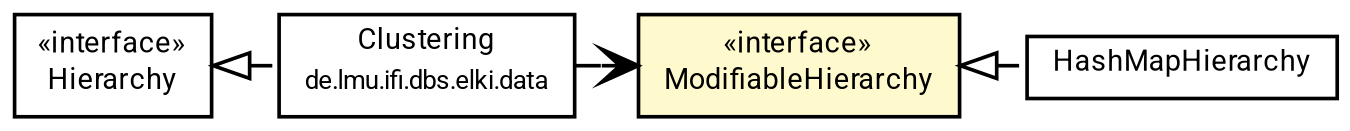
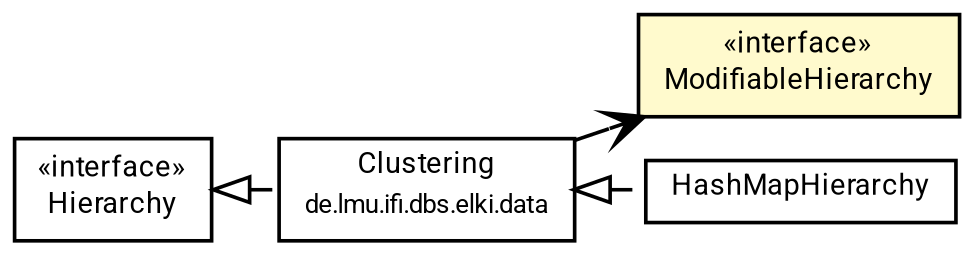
(1011, 66) -> (627, 190)
